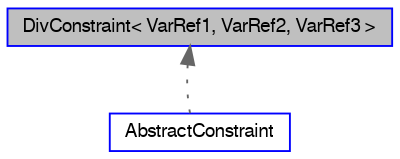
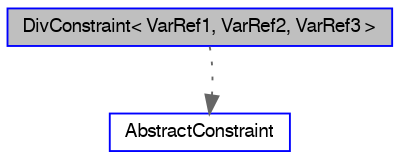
(187, 89) -> (212, 70)
